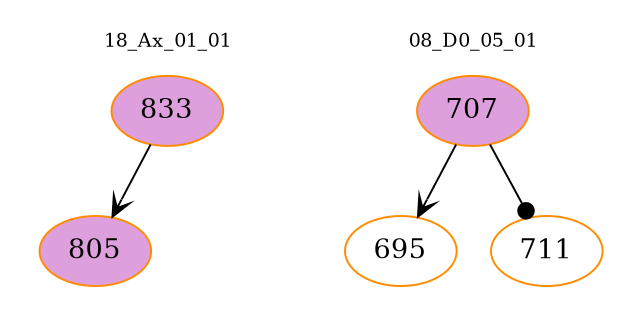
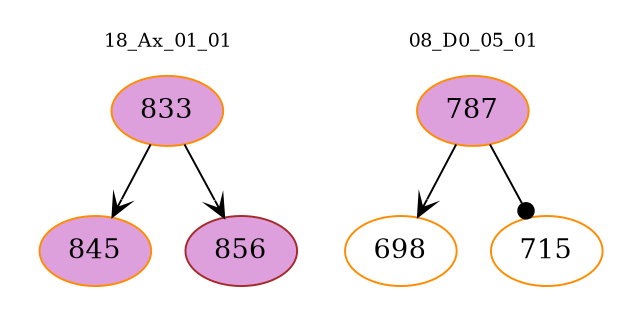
(473, 111) -> (473, 111)
(95, 251) -> (95, 251)
none -> (241, 251)
(401, 251) -> (401, 251)
(547, 251) -> (547, 251)
